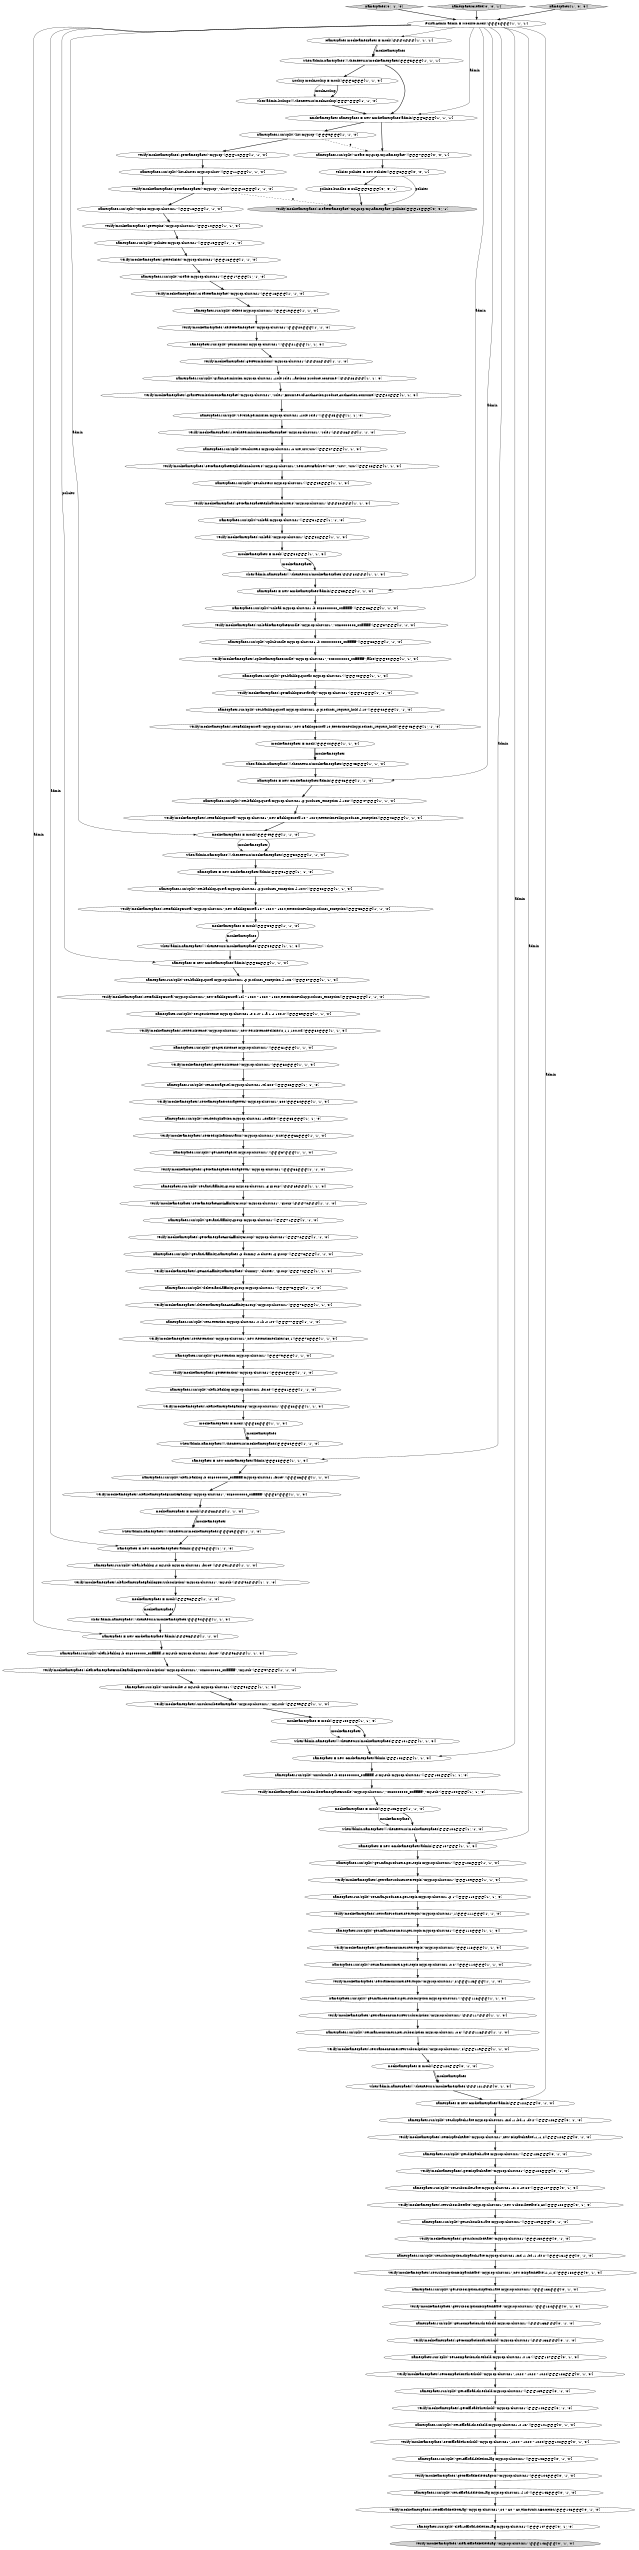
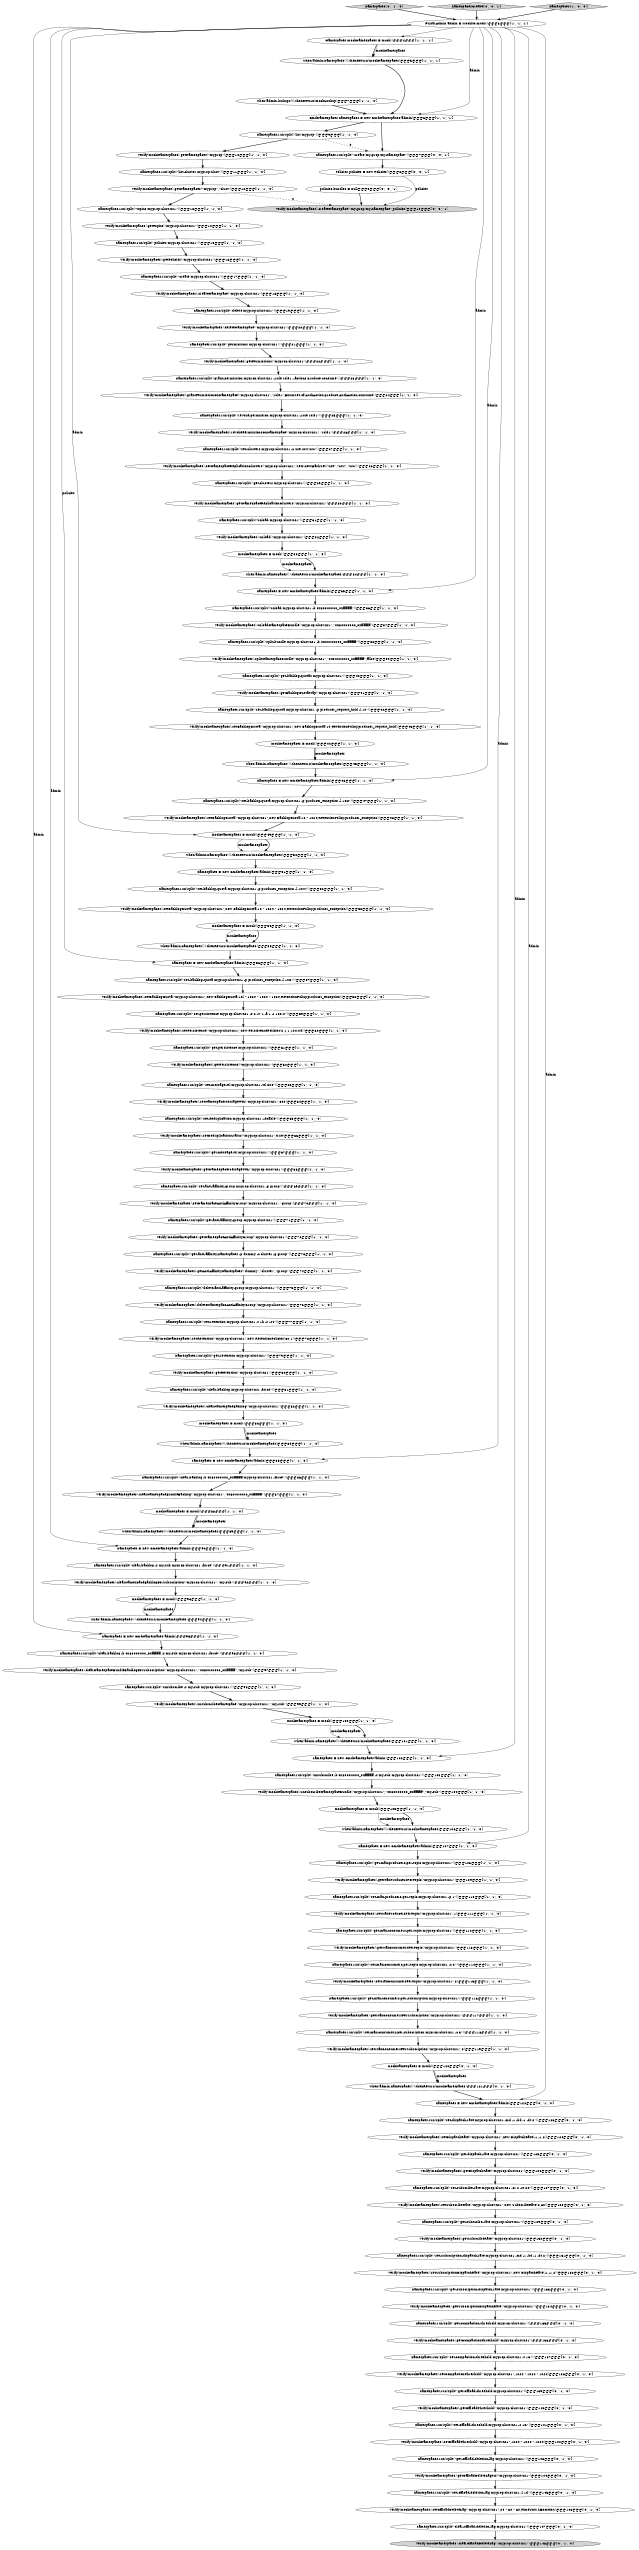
(337, 81) -> none
(372, 180) -> none
